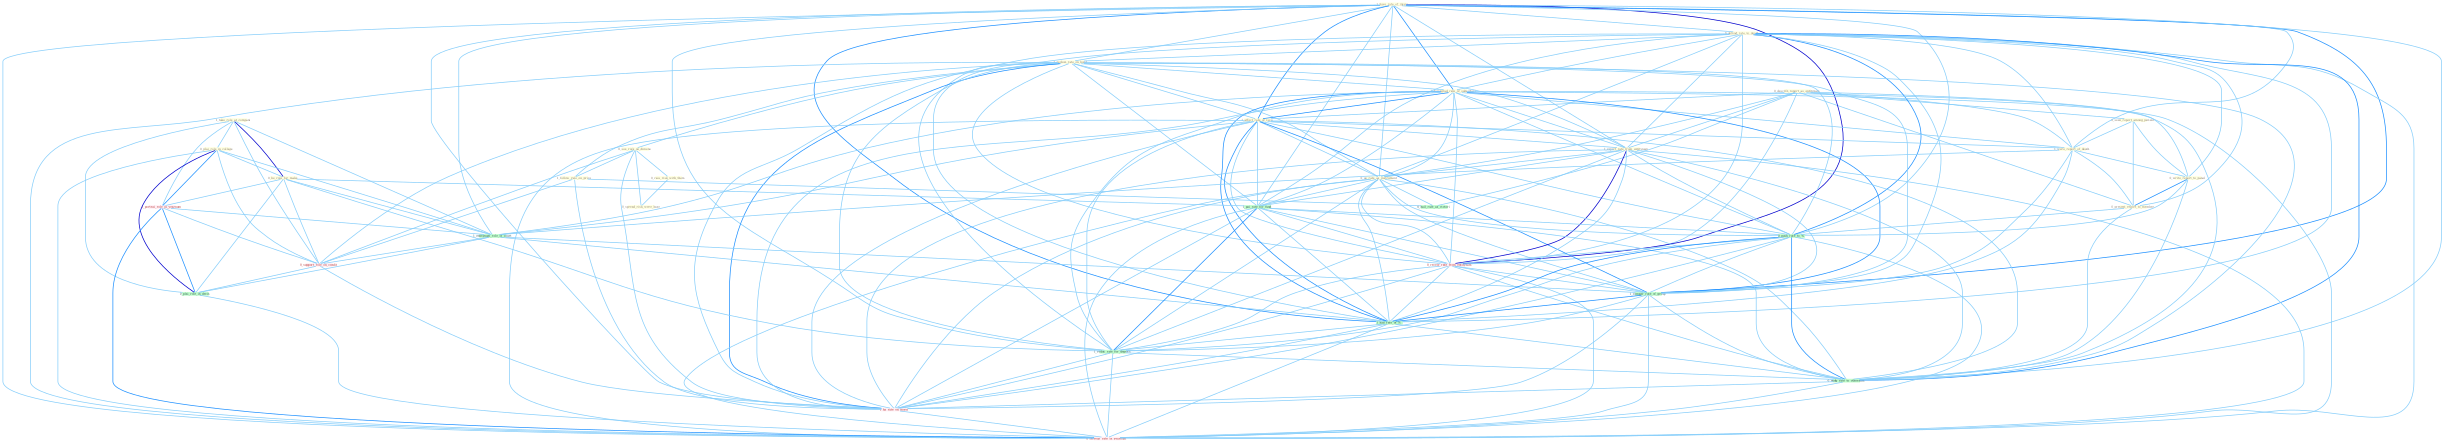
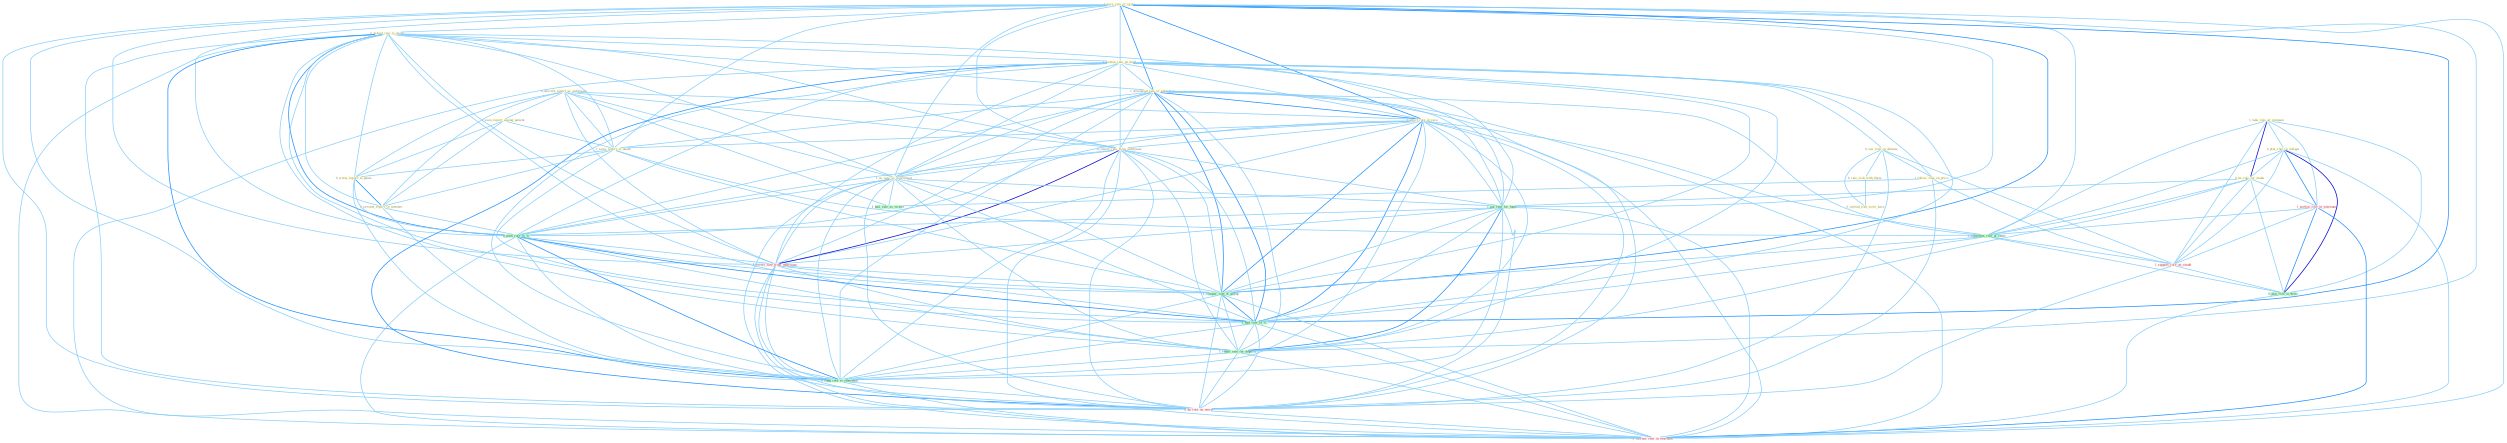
(1813, 61) -> (233, 33)
(691, 104) -> none
